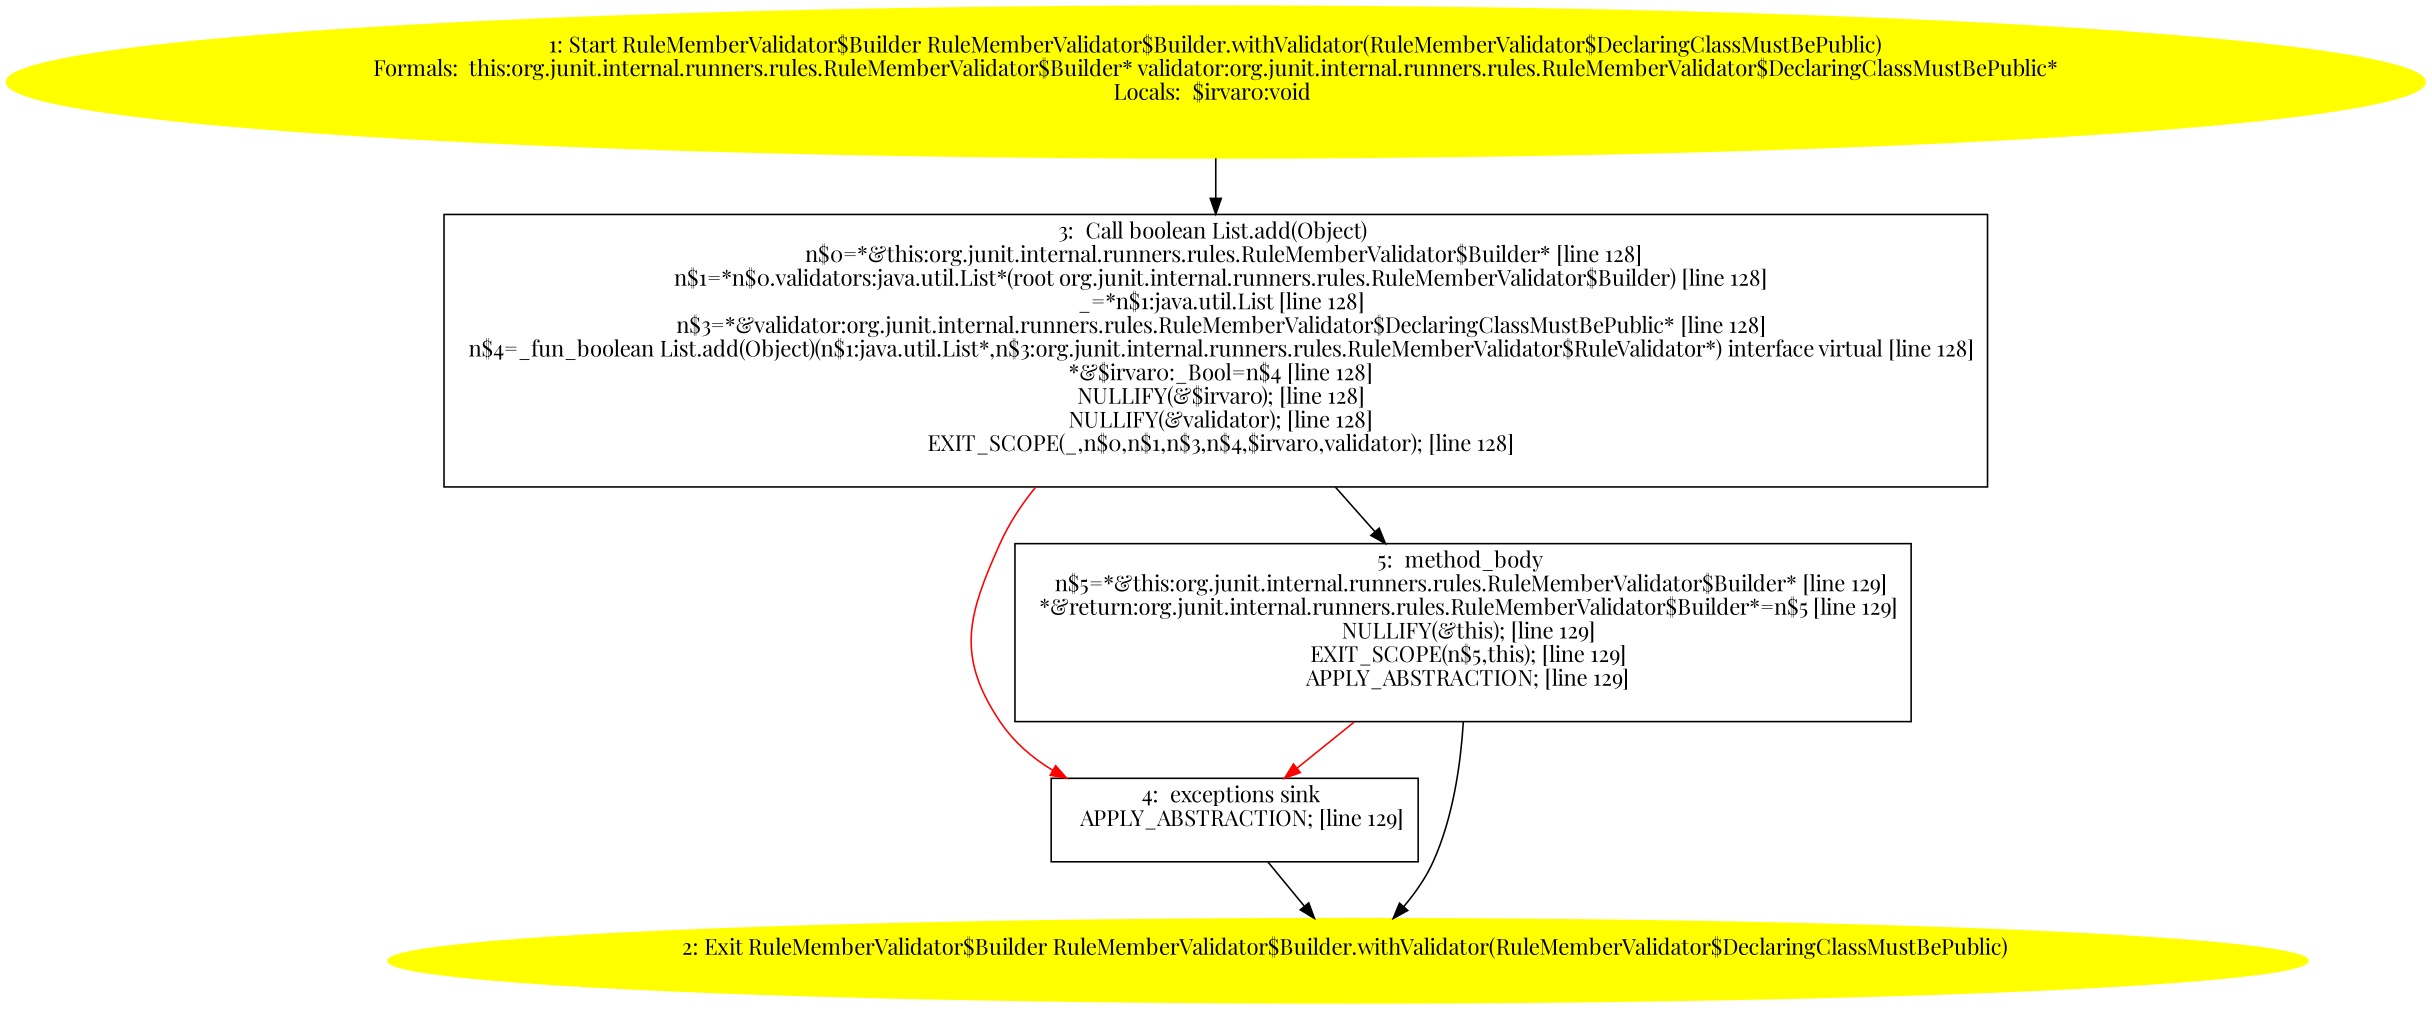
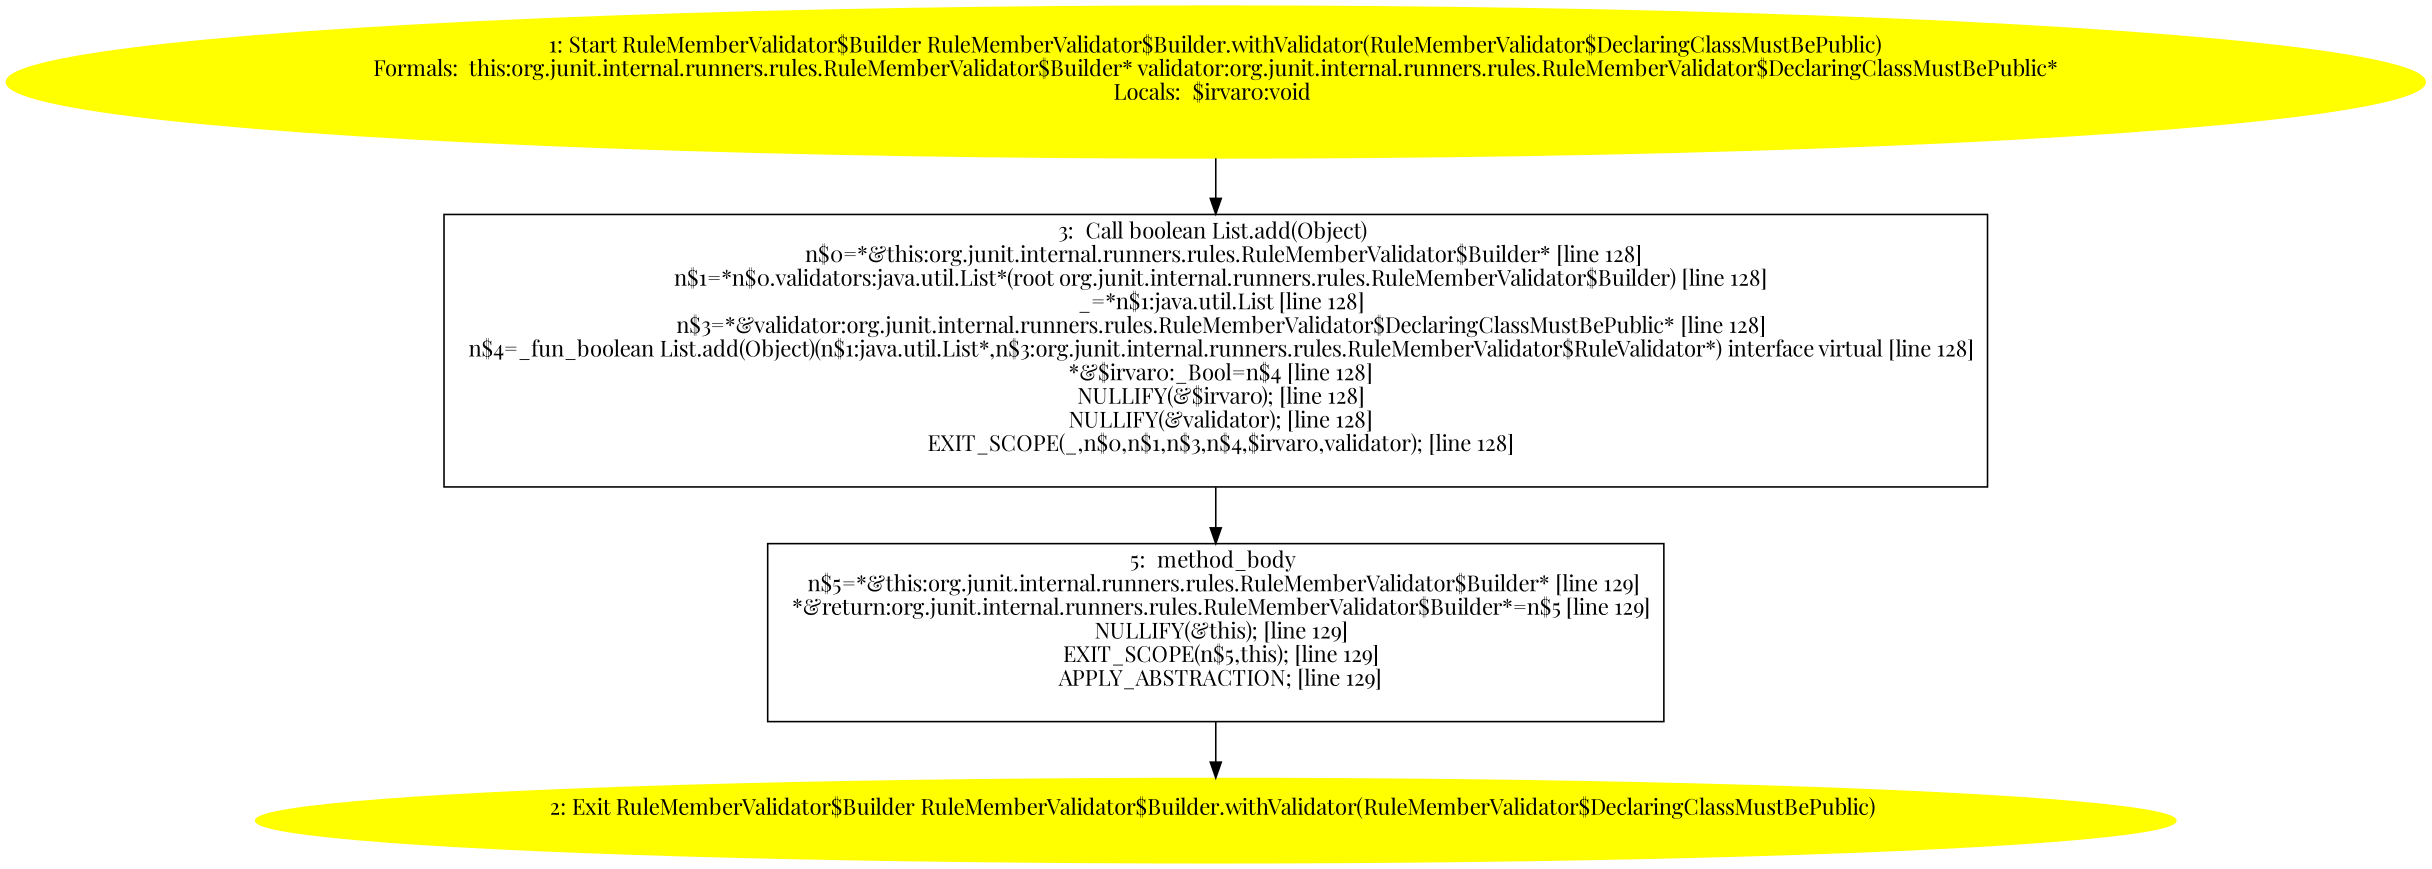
(1235, 820) -> none
